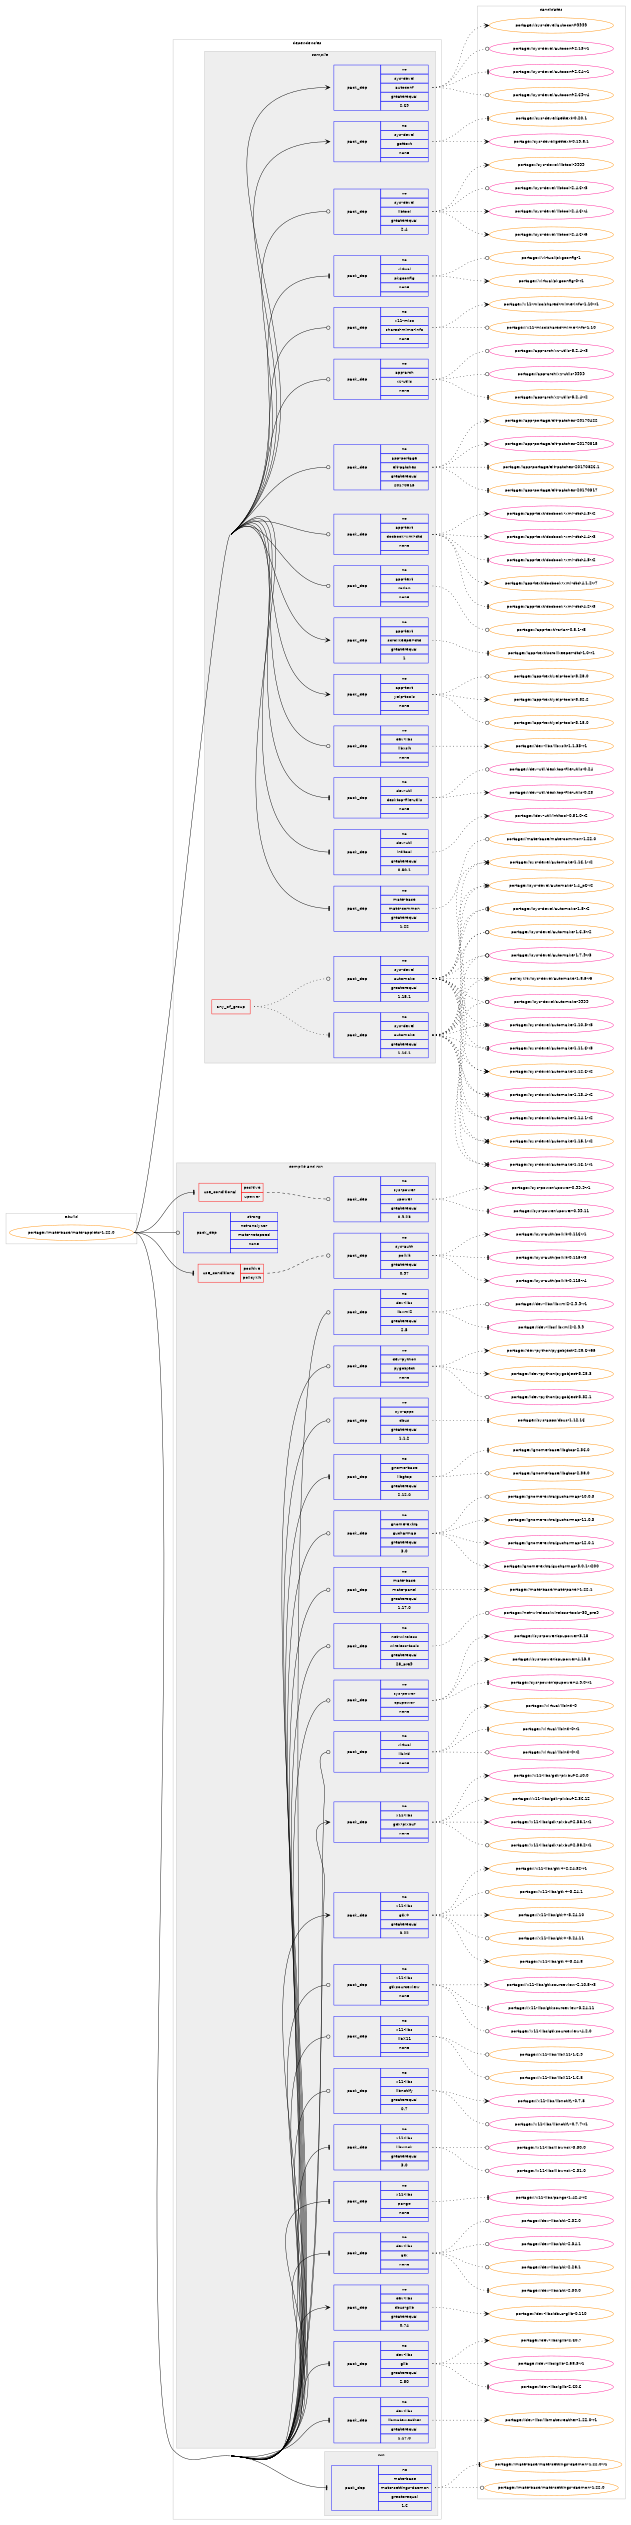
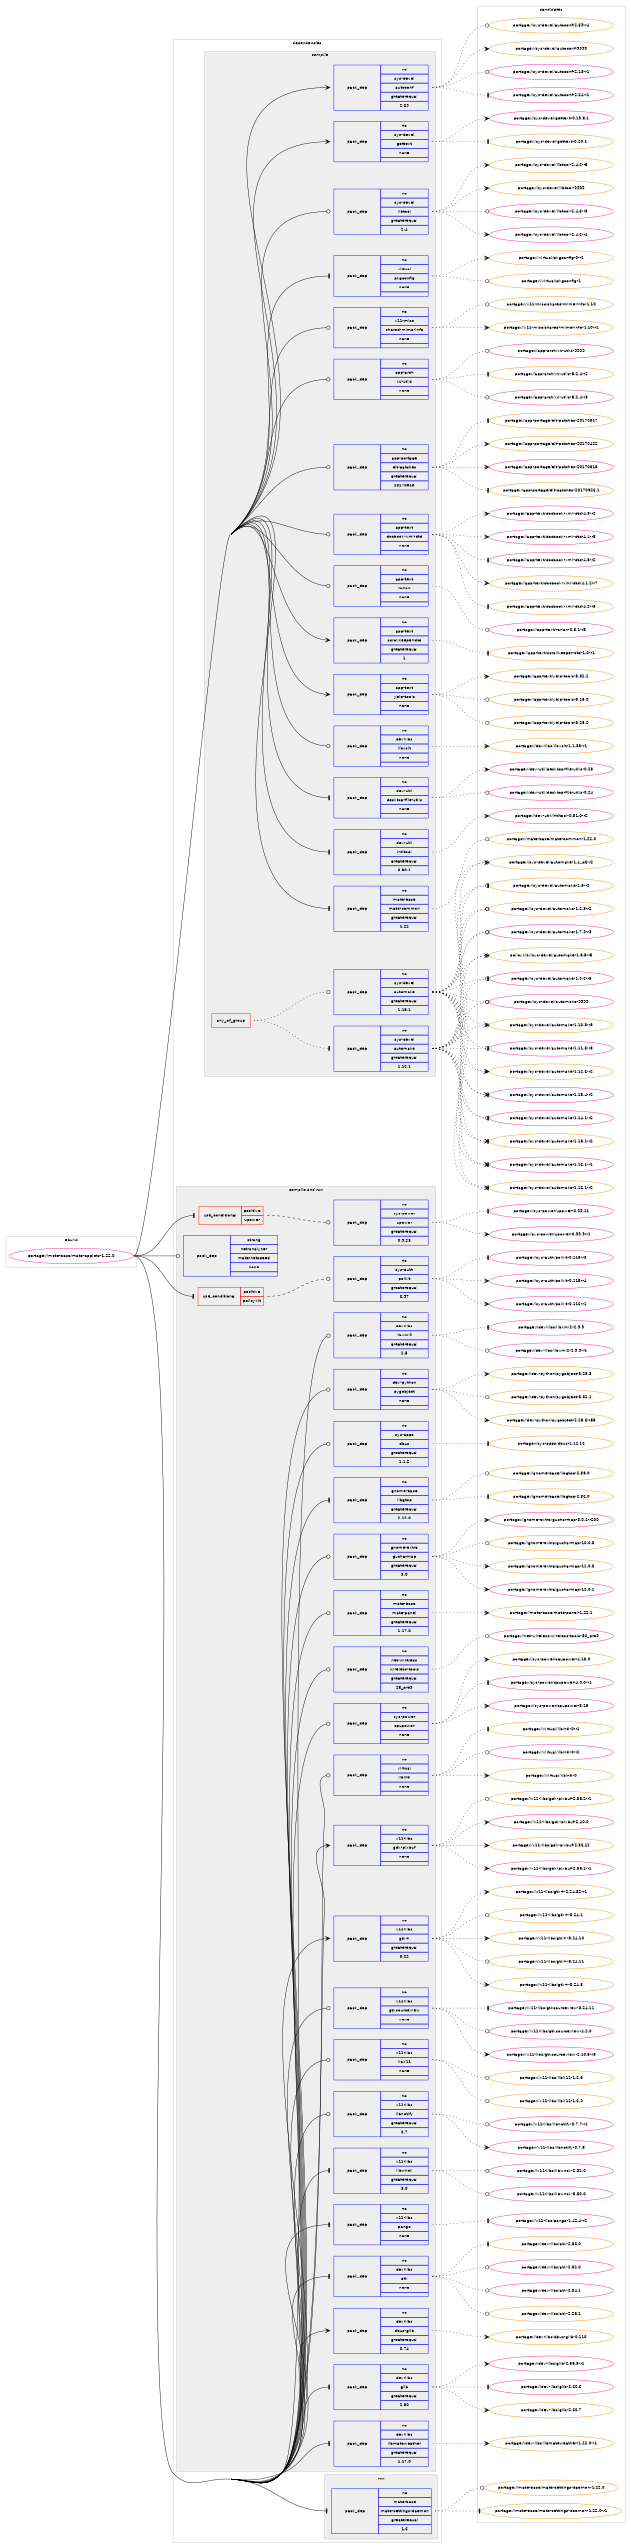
(551, 630) -> (551, 630)
none -> (551, 979)
(551, 1025) -> (551, 1025)
(71, 1233) -> (71, 1256)
(551, 1397) -> (551, 1397)
